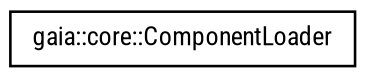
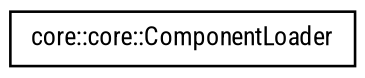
(183, 39) -> (183, 39)
